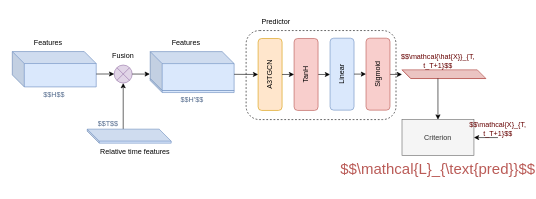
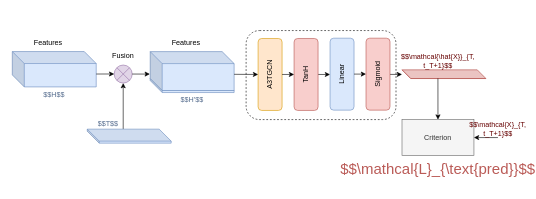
(276, 21) -> none
(135, 152) -> none
